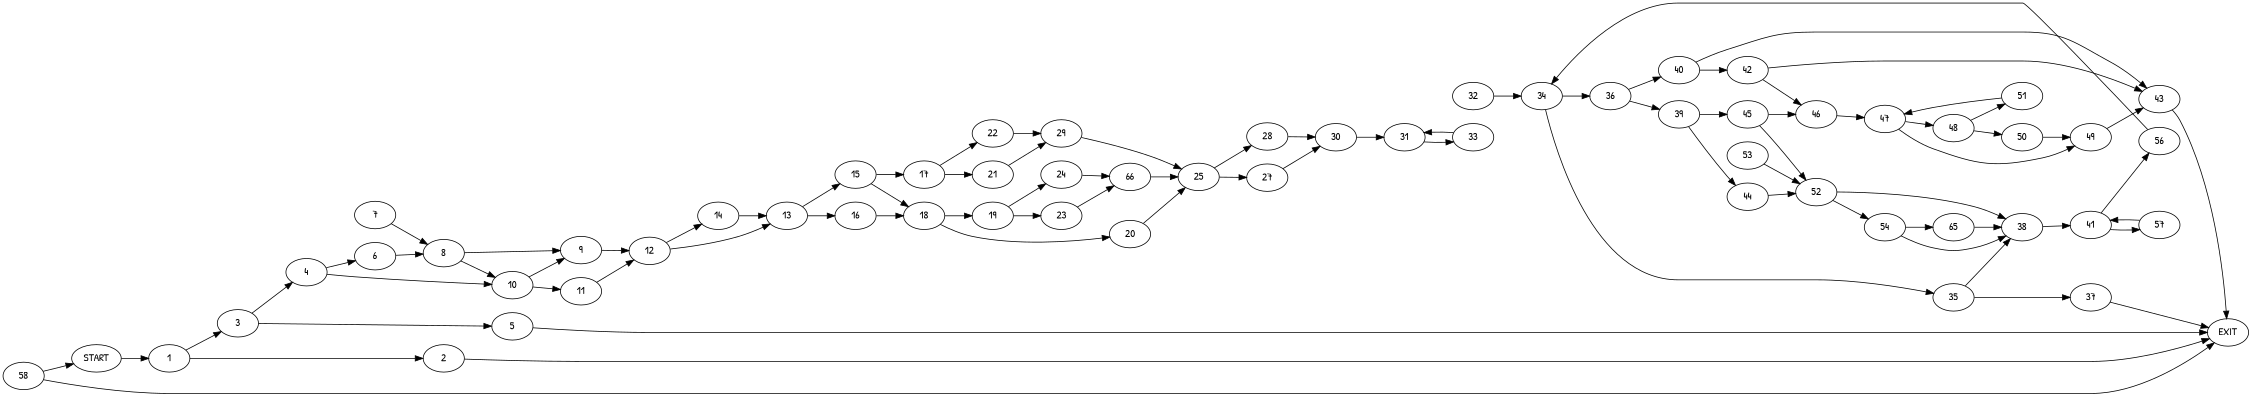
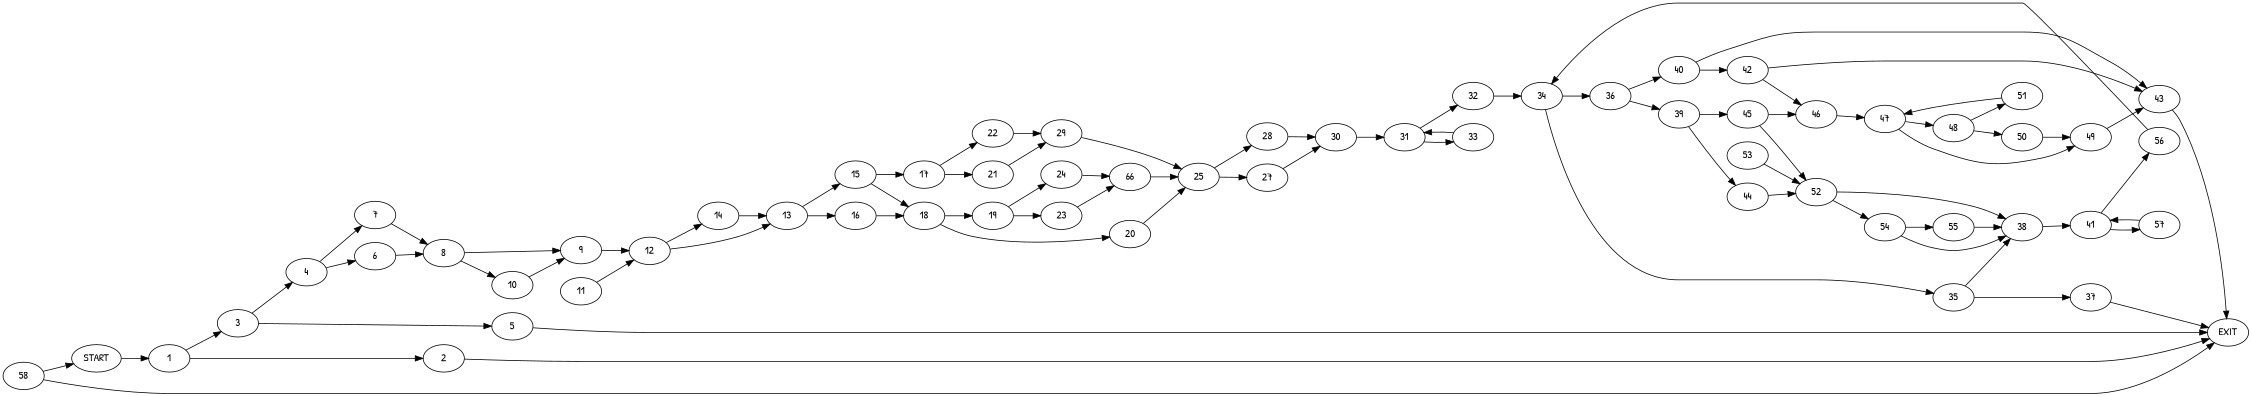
none -> (1436, 119)
(1954, 227) -> (1954, 227)
(406, 280) -> (338, 246)
(543, 288) -> none
